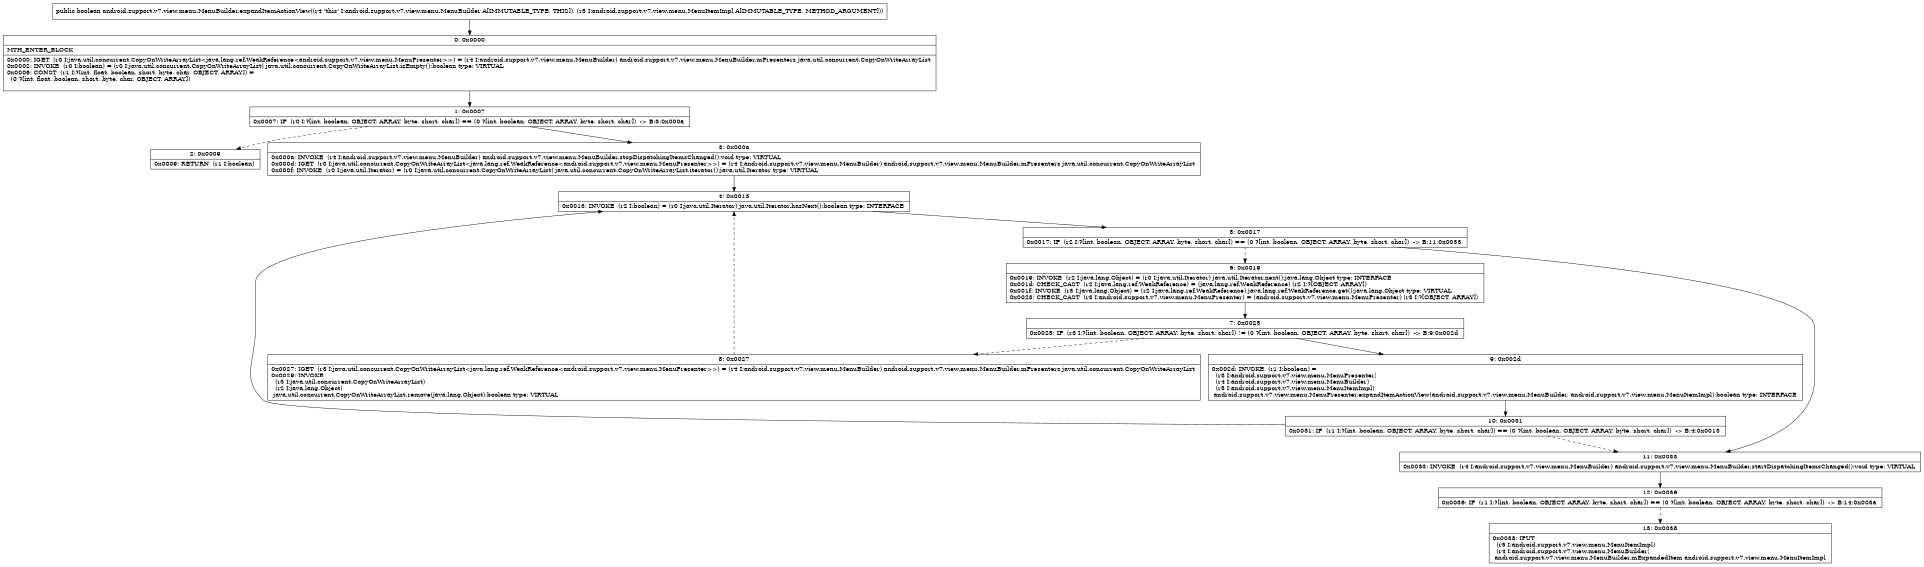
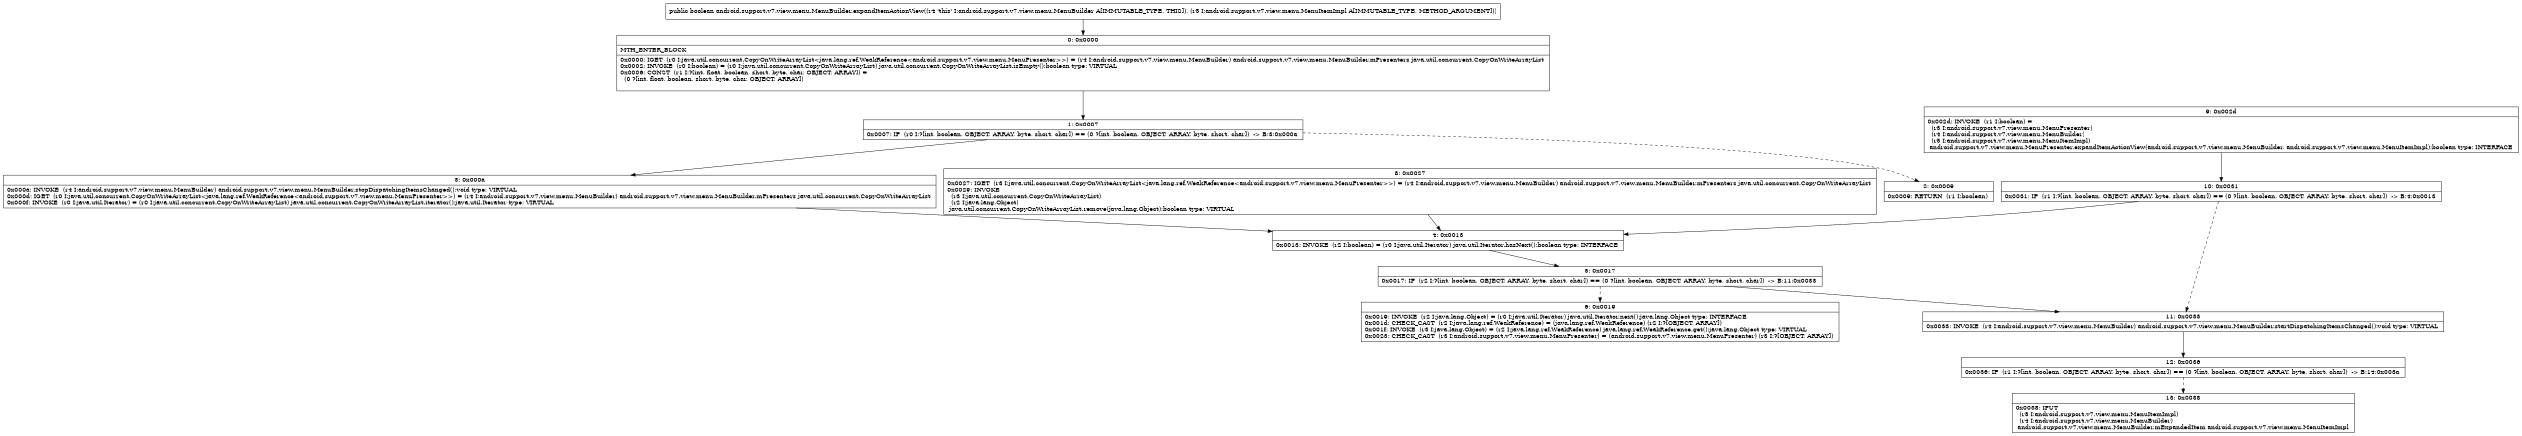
(734, 285) -> (1433, 221)
(1245, 328) -> none
